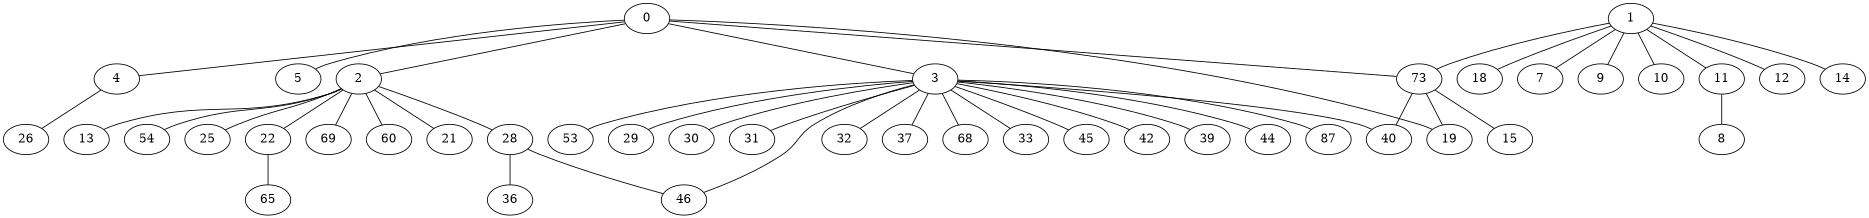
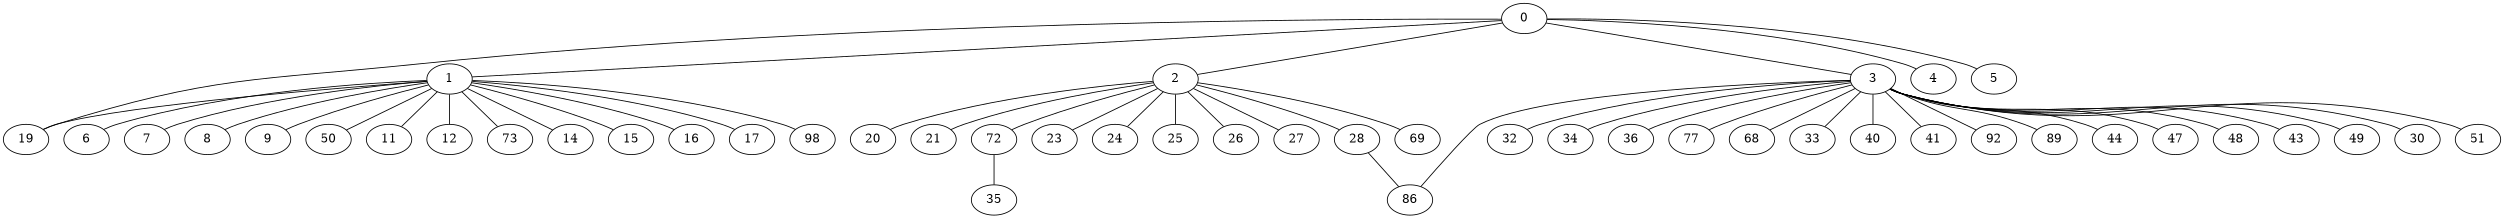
(1124, 56) -> (987, 49)
(1480, 79) -> (813, 139)
(1661, 79) -> (329, 139)
(71, 109) -> (1206, 109)
(1404, 109) -> none
(1434, 109) -> (176, 104)
(1465, 109) -> (543, 105)
(1722, 109) -> (325, 101)
(87, 139) -> (1055, 139)
none -> (87, 139)
(147, 139) -> (1115, 139)
(268, 139) -> (994, 139)
(389, 139) -> (873, 139)
(571, 139) -> (2296, 139)
(631, 139) -> (2357, 139)
none -> (692, 139)
none -> (752, 139)
(752, 139) -> (2478, 139)
(905, 139) -> (1691, 139)
(1086, 139) -> (1933, 139)
(1147, 139) -> (1994, 139)
(1207, 139) -> (2054, 139)
none -> (1297, 139)
(1328, 139) -> (2175, 139)
none -> (1570, 139)
none -> (2236, 139)
(510, 170) -> (1748, 101)
(268, 200) -> (994, 200)
(684, 200) -> (1410, 200)
